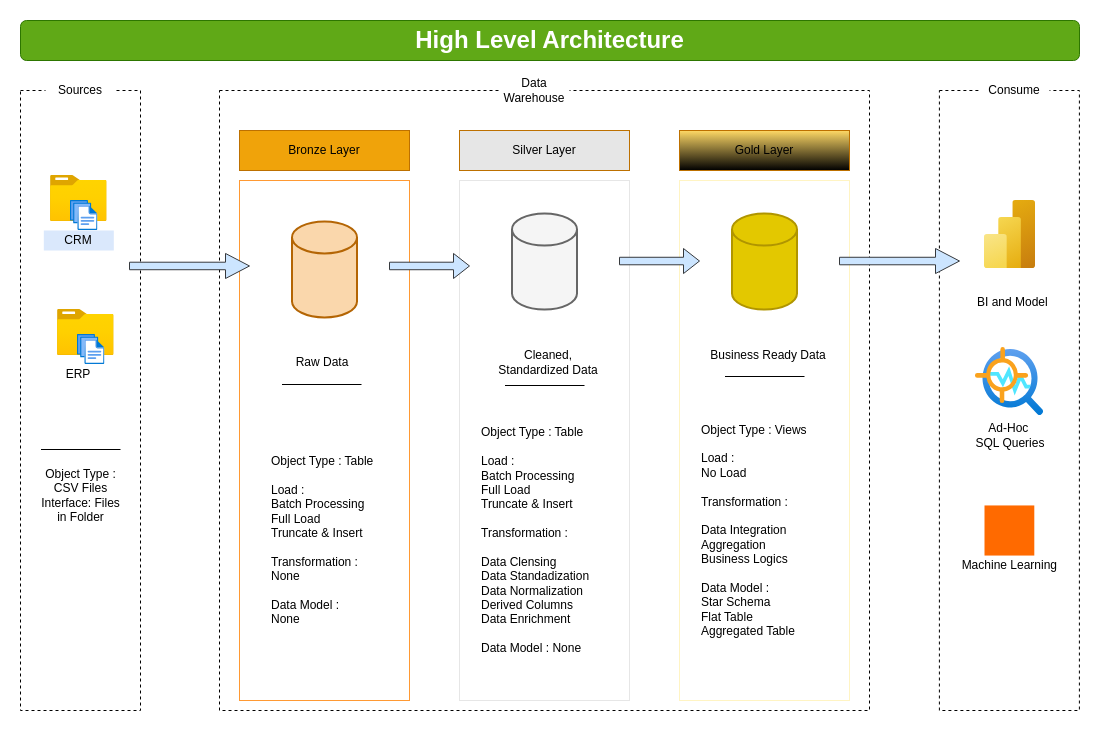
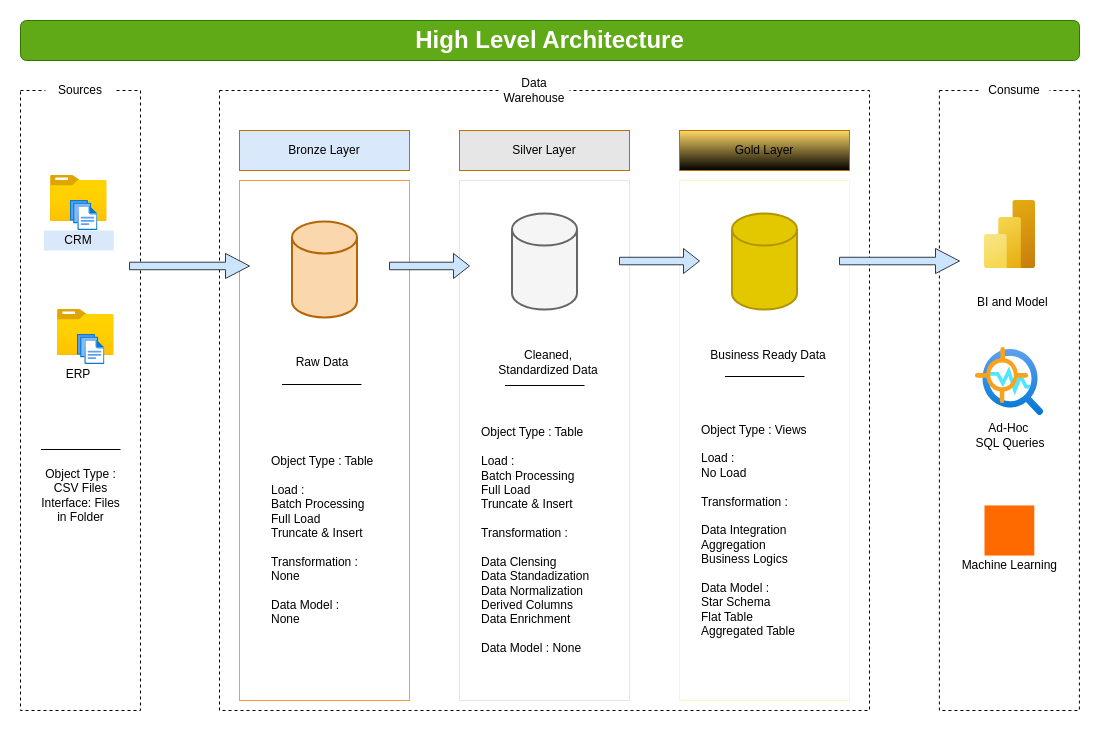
(325, 151) -> (325, 151)
